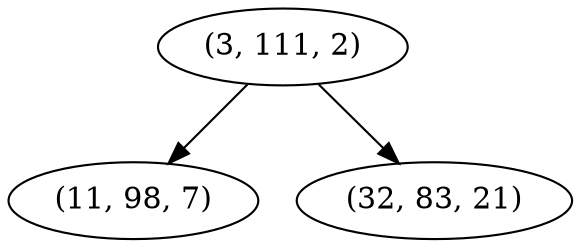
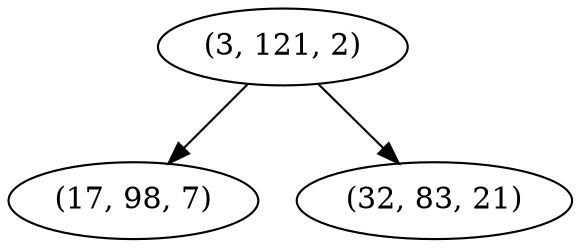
(283, 47) -> (283, 47)
(133, 201) -> (133, 201)
